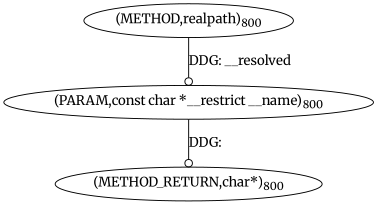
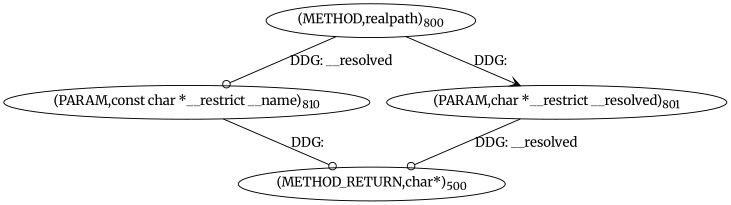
(313, 101) -> (311, 101)
none -> (557, 102)
(274, 183) -> (457, 183)
